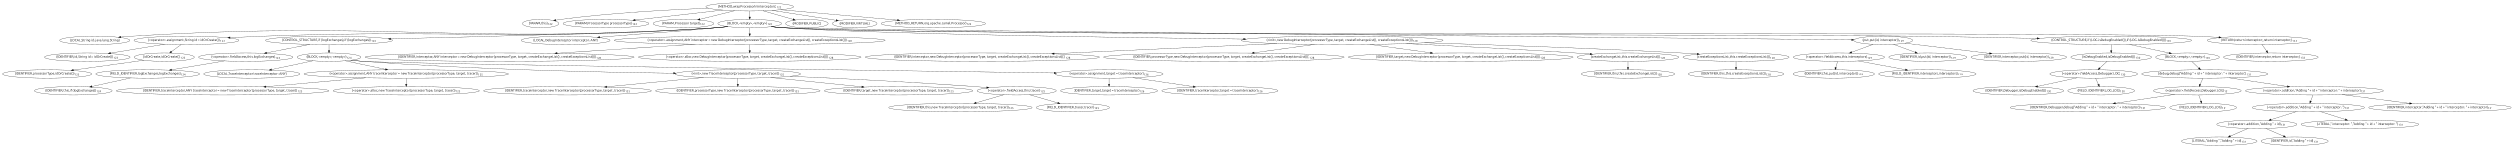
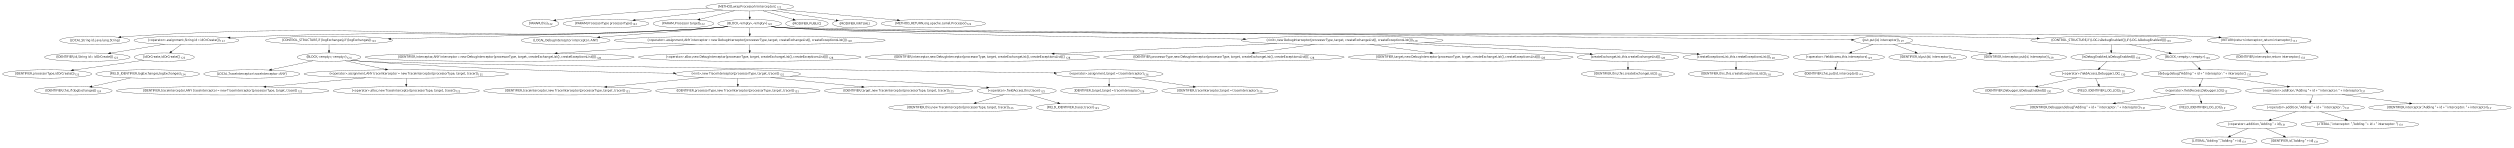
(246, 57) -> none
(1927, 74) -> none
